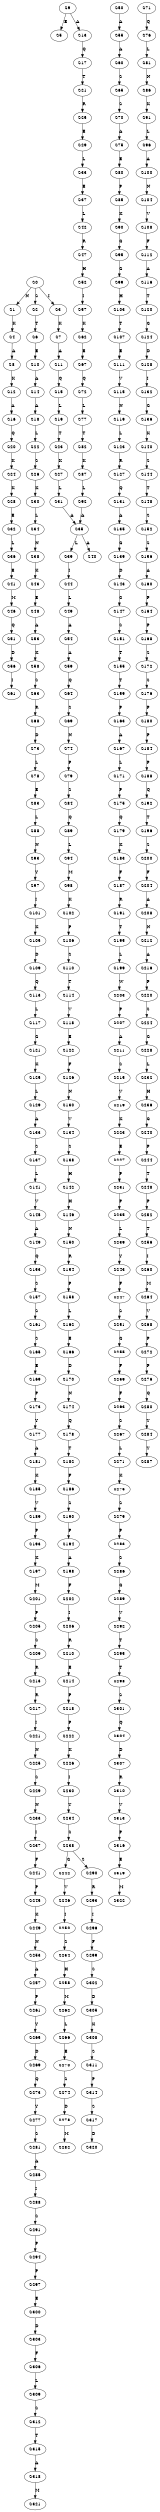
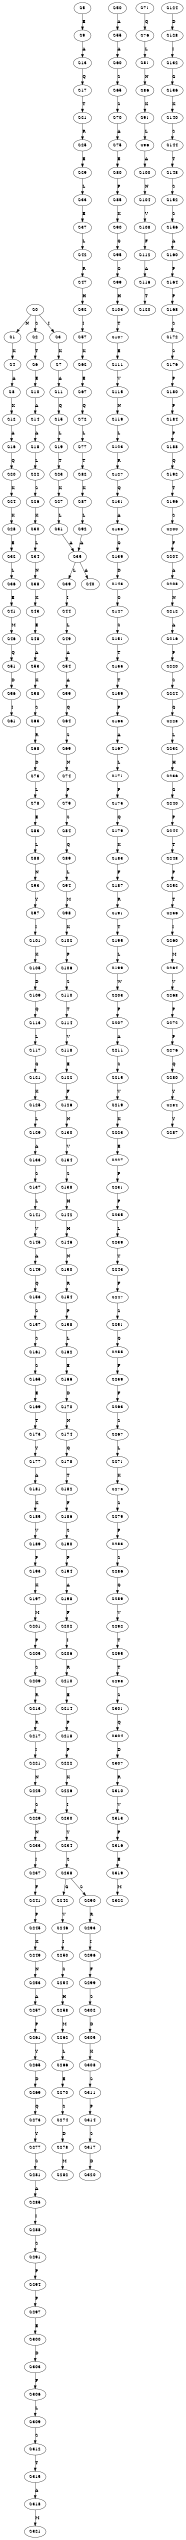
(64, 20) -> (82, 20)
(147, 322) -> none
(37, 1393) -> (37, 1421)
